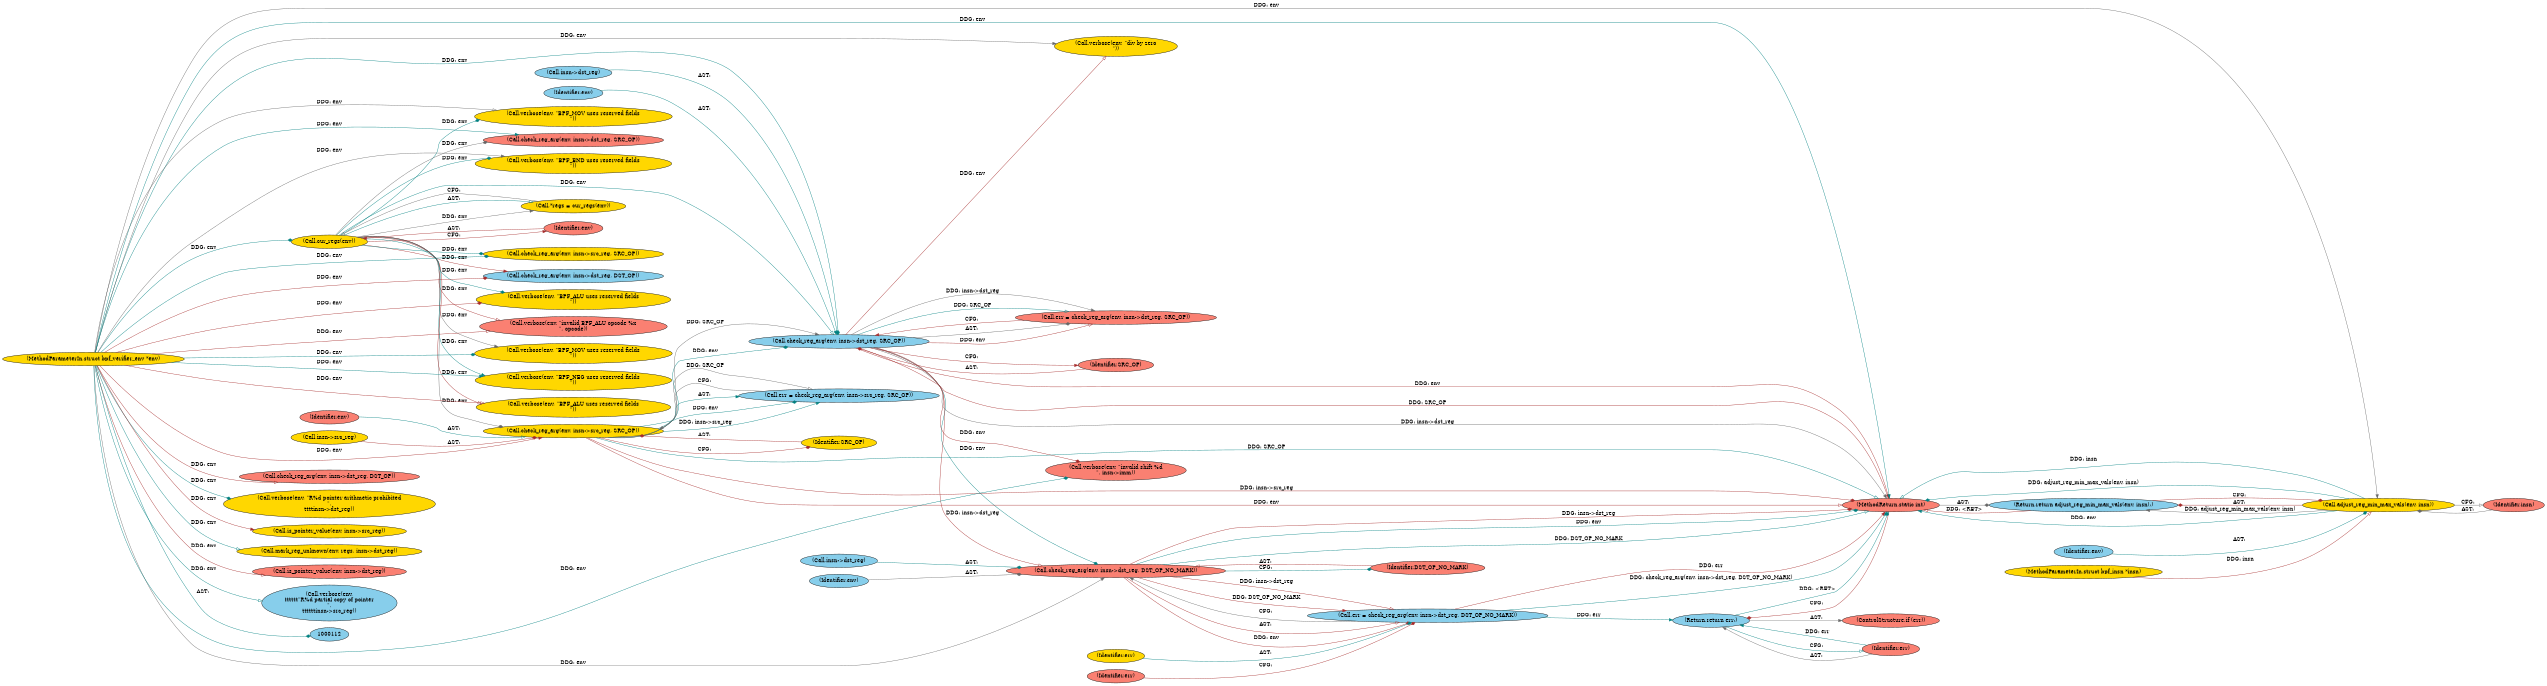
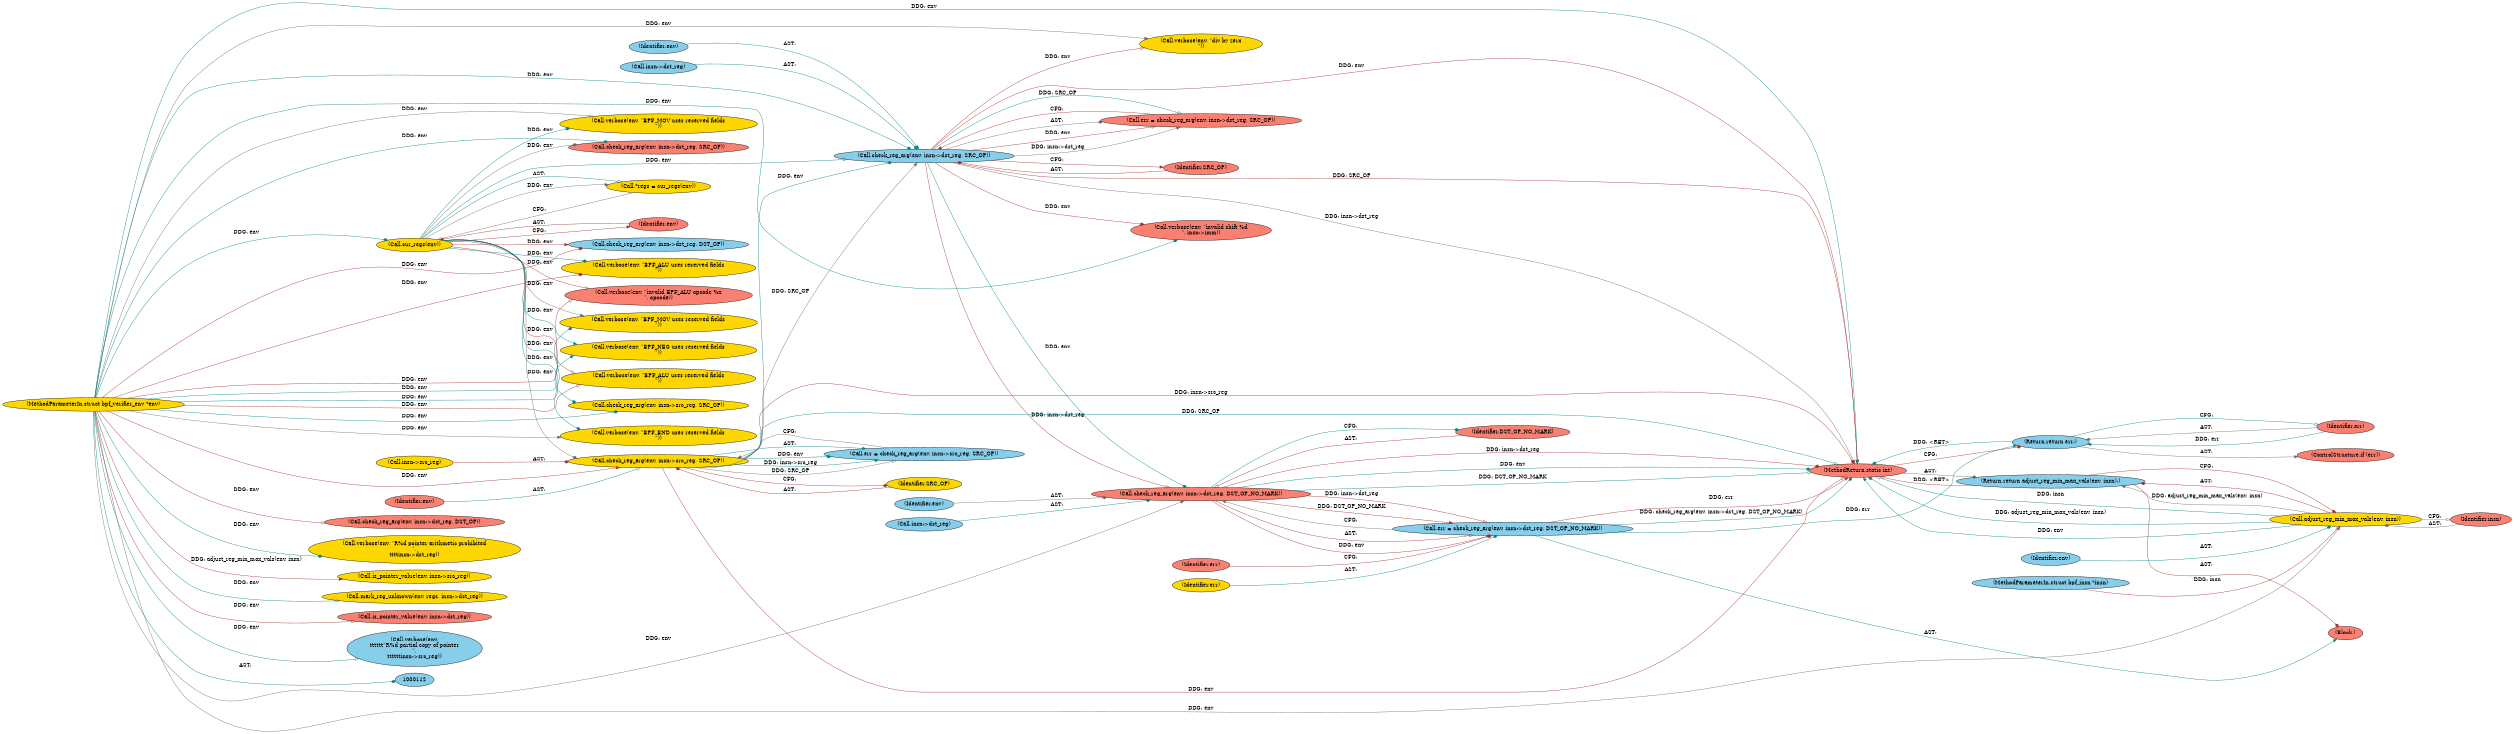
(204, 499) -> (246, 560)
(2084, 572) -> (2051, 583)
none -> (2346, 633)
